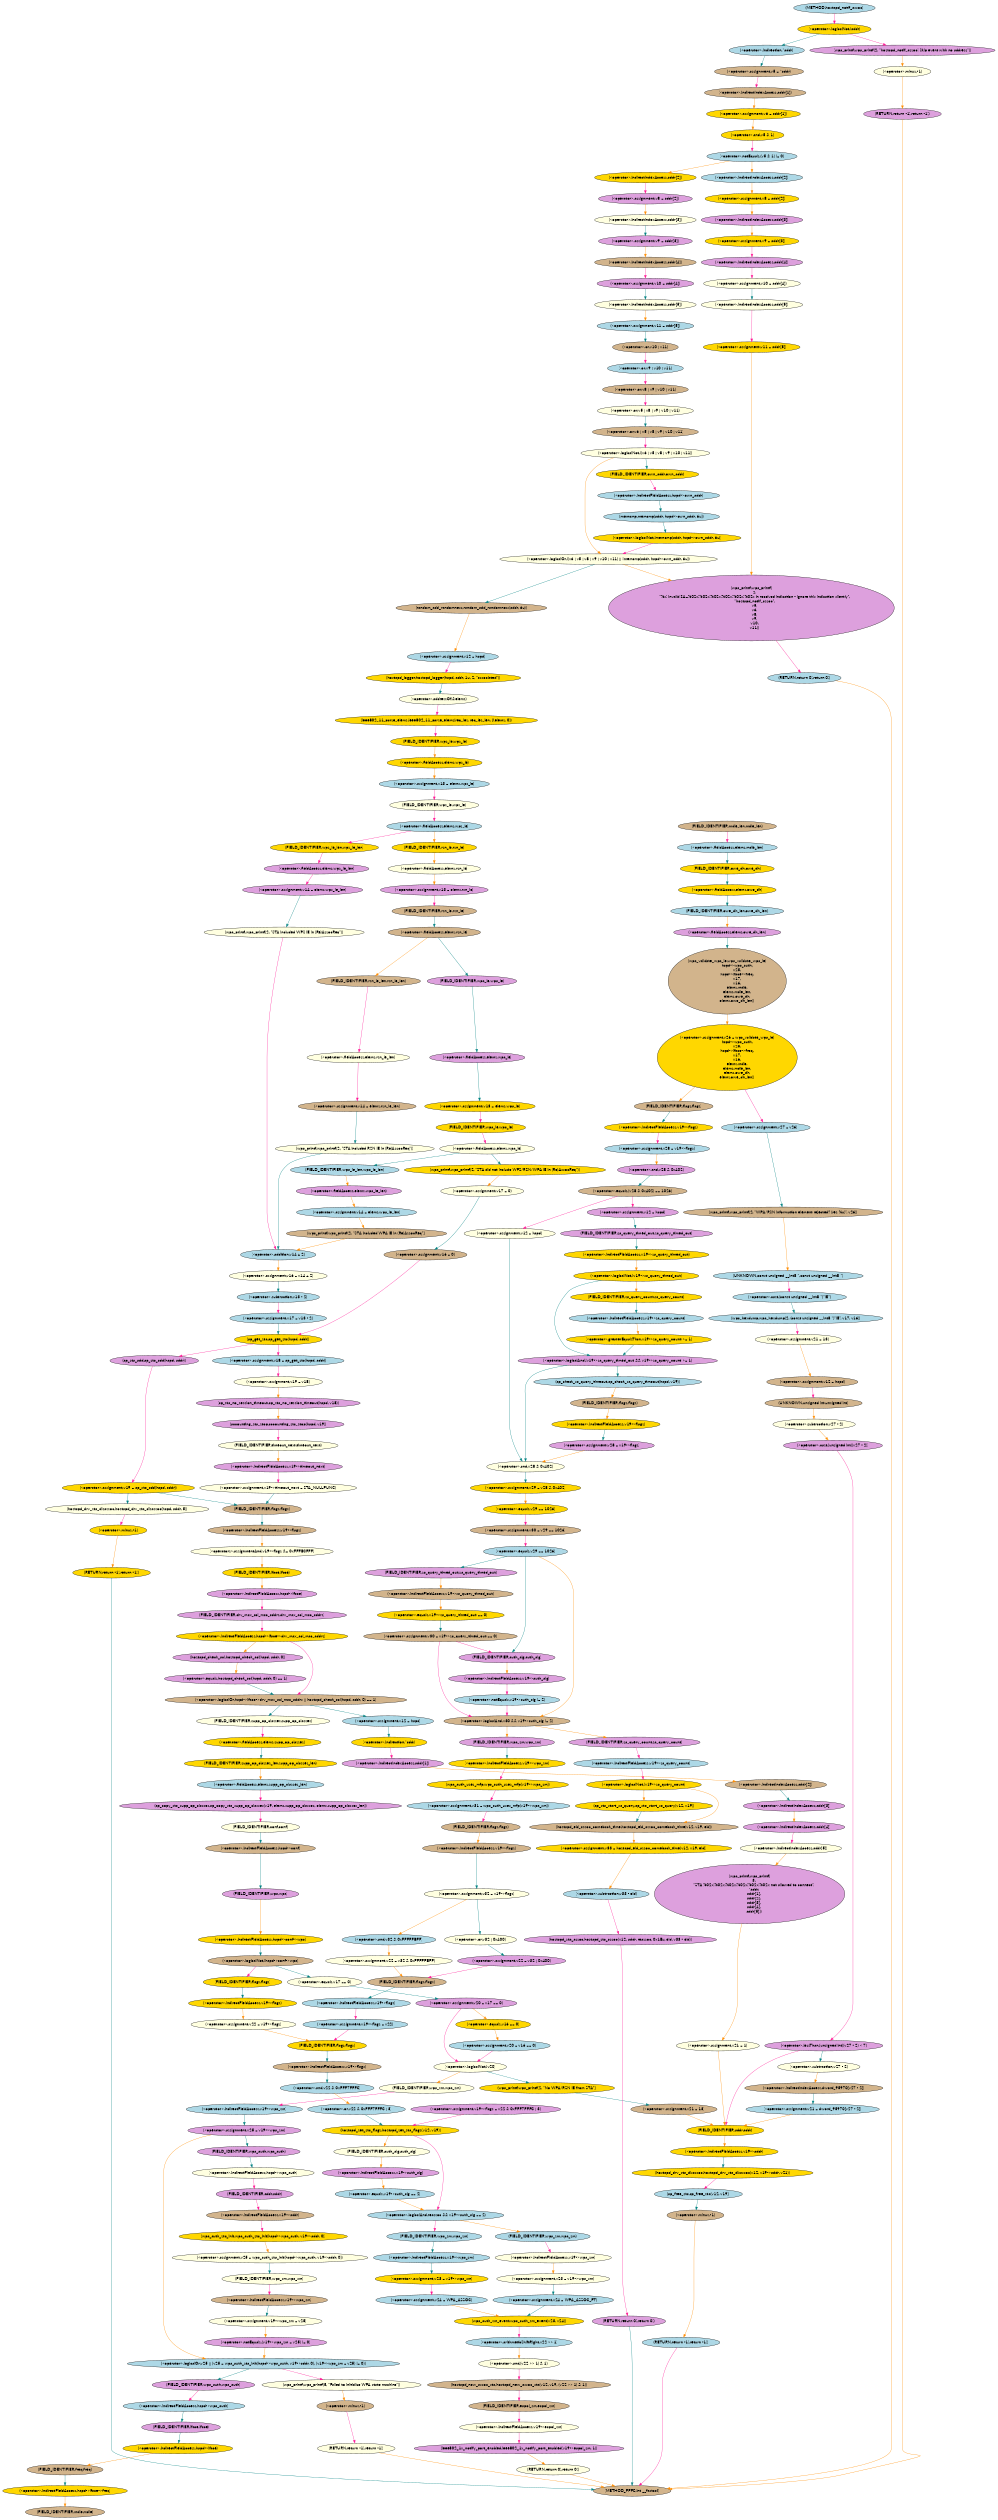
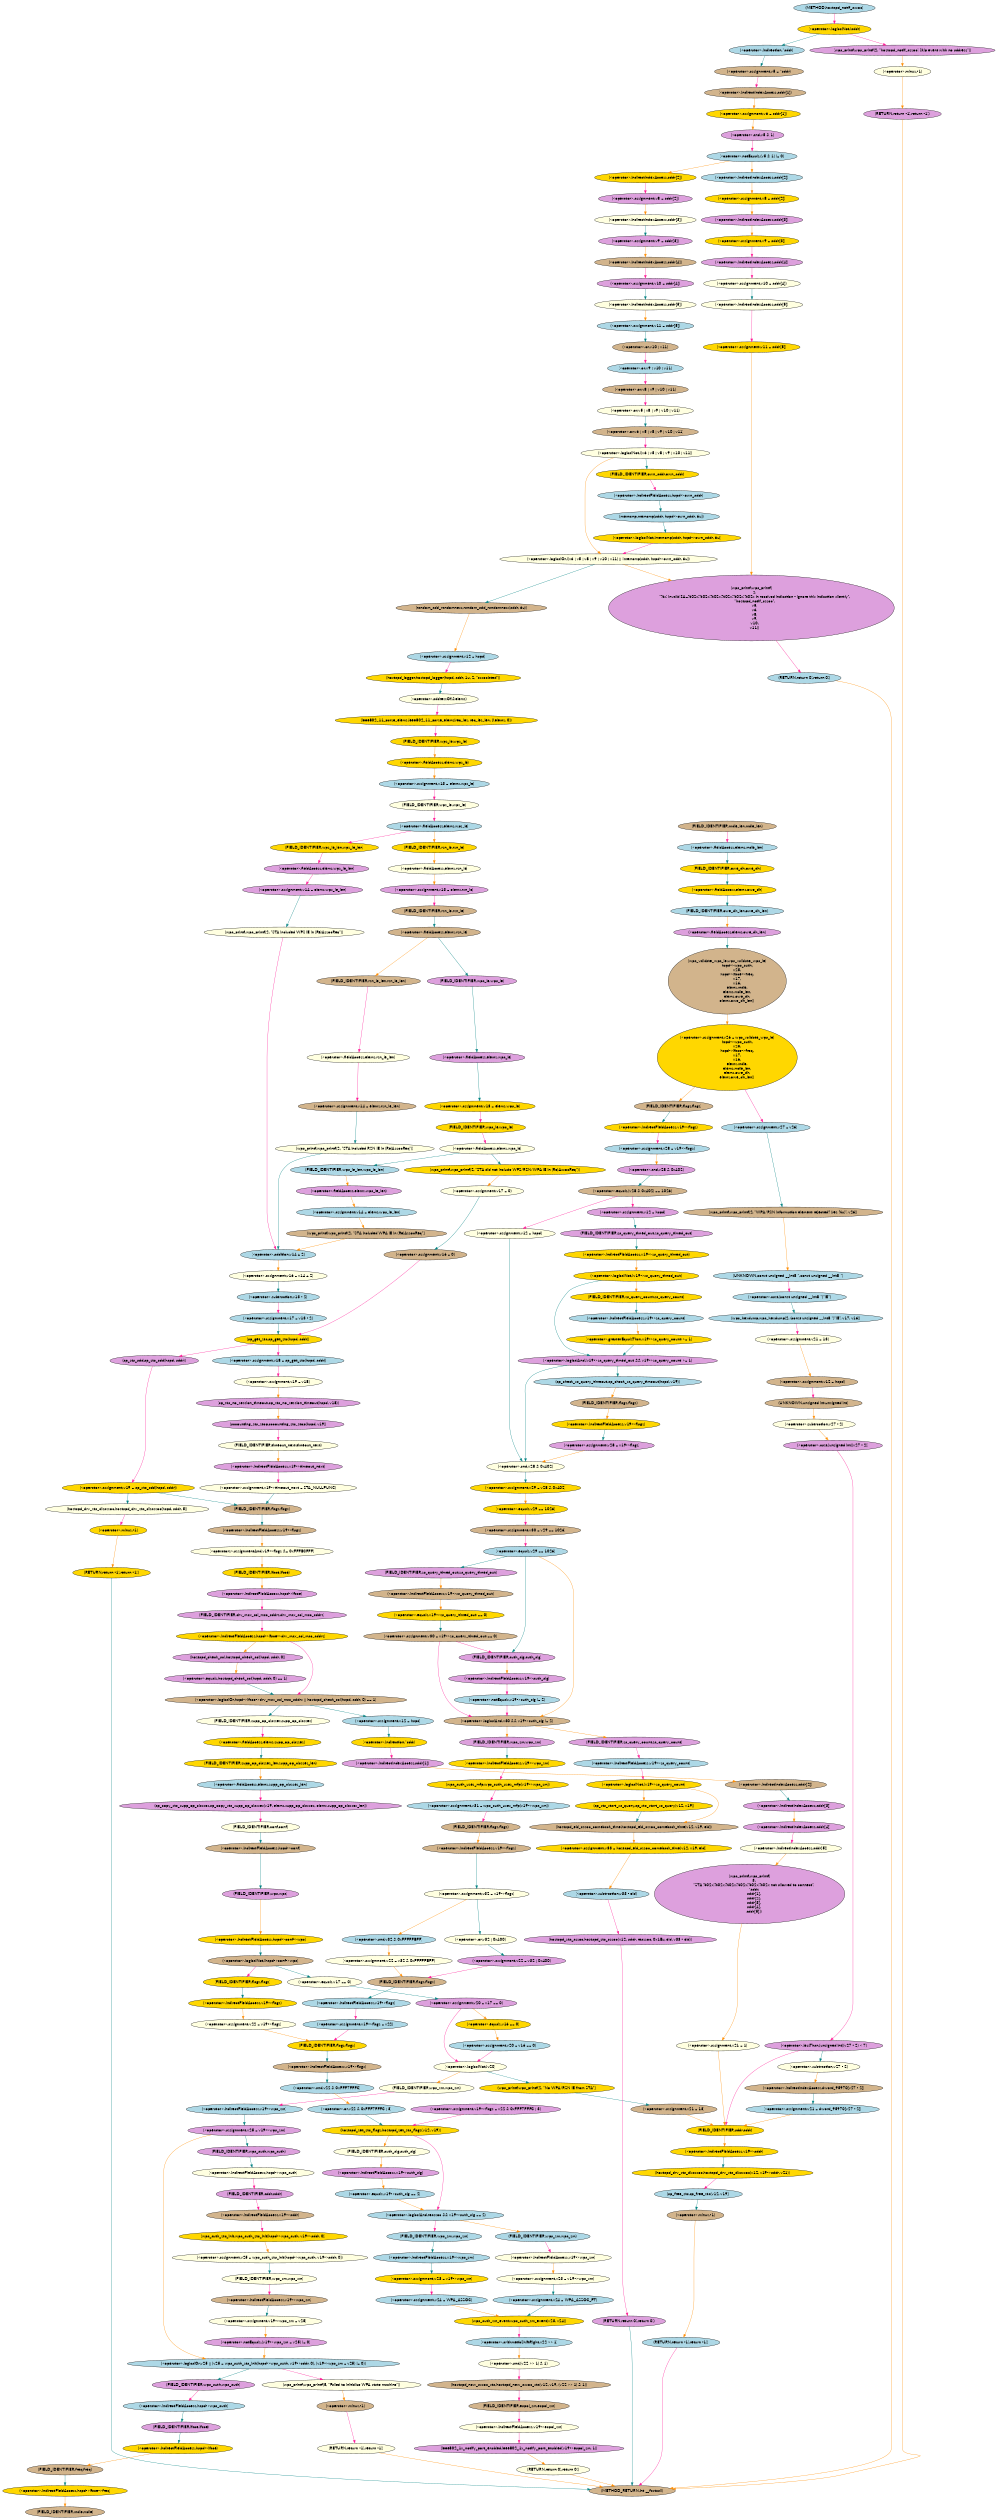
(753, 135) -> (753, 135)
(632, 2491) -> (632, 2491)
